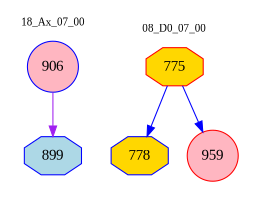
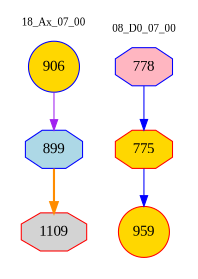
(53, 67) -> (54, 67)
(159, 106) -> (144, 103)
(140, 156) -> (144, 67)
(213, 156) -> (144, 232)
none -> (54, 232)
